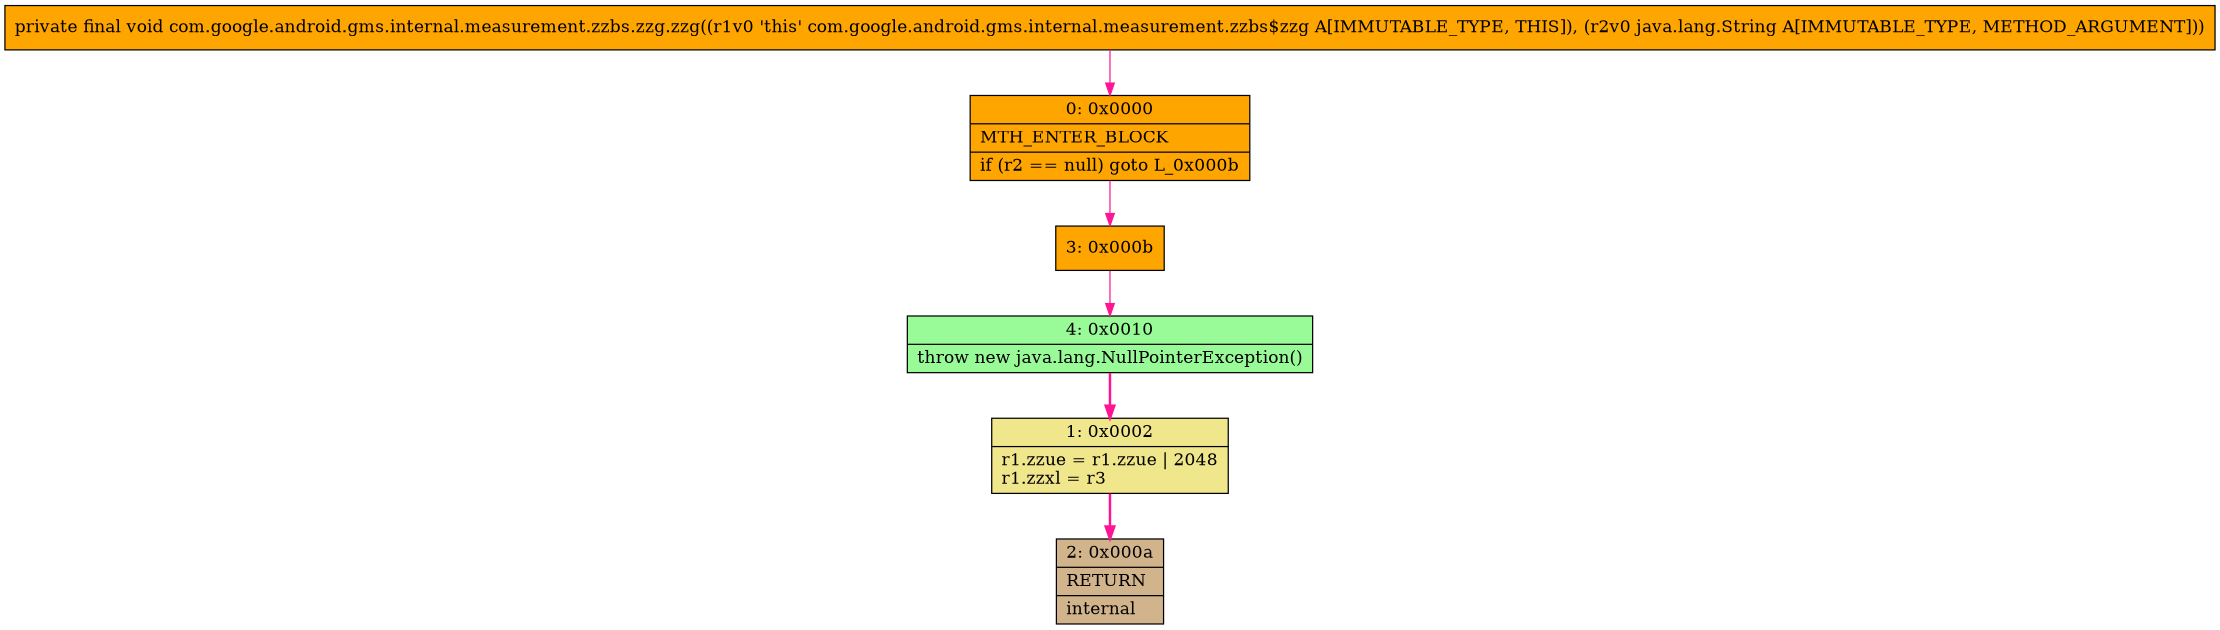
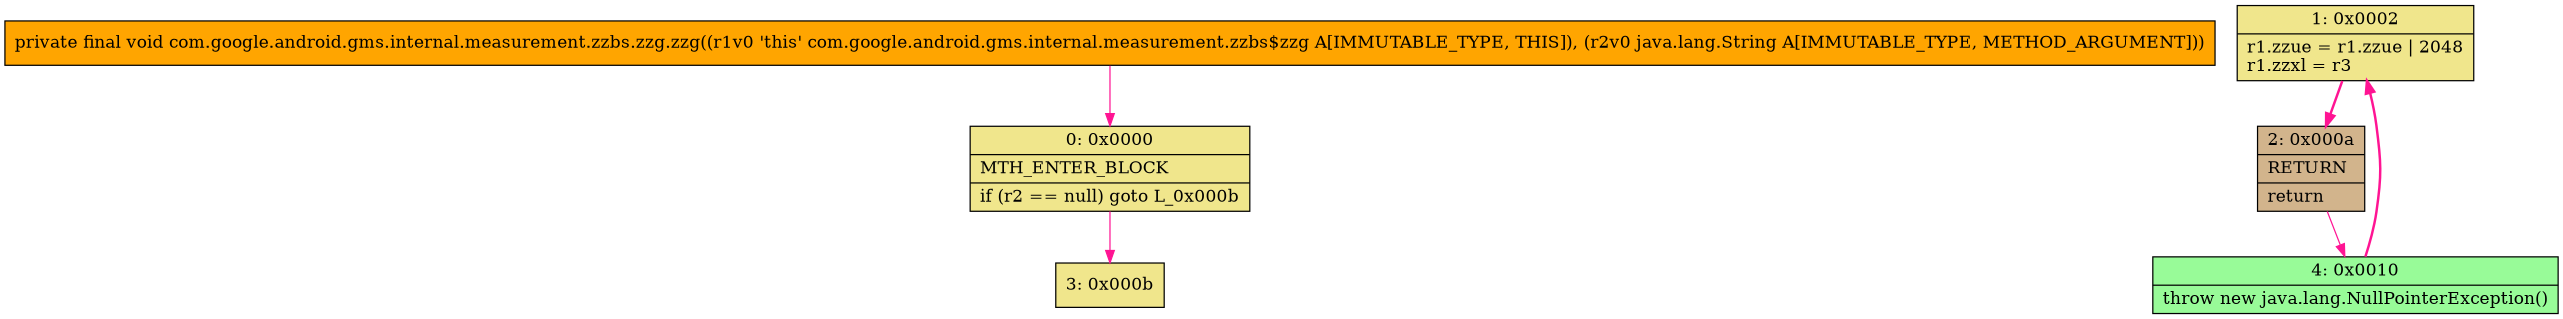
(1110, 138) -> (1110, 169)
(1110, 248) -> (1110, 285)
(1110, 287) -> (2334, 228)
(1101, 609) -> (2296, 196)
